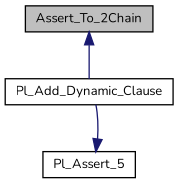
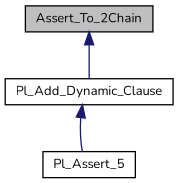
(98, 122) -> (81, 135)
